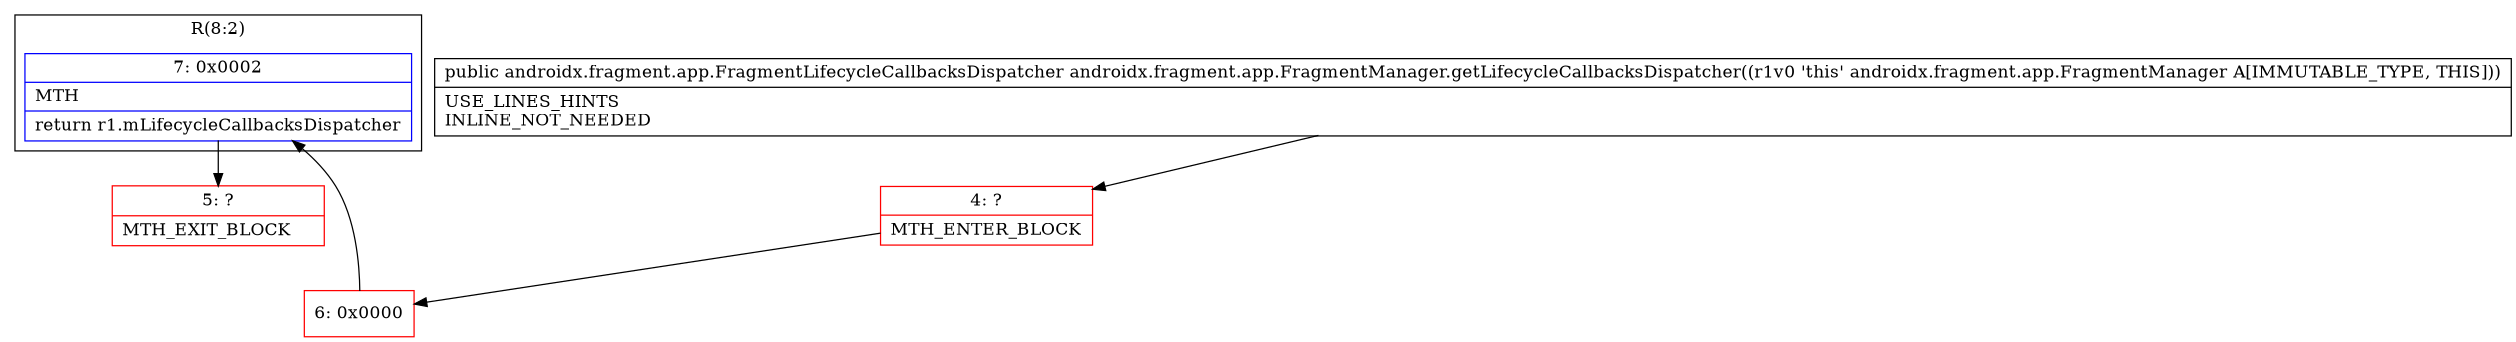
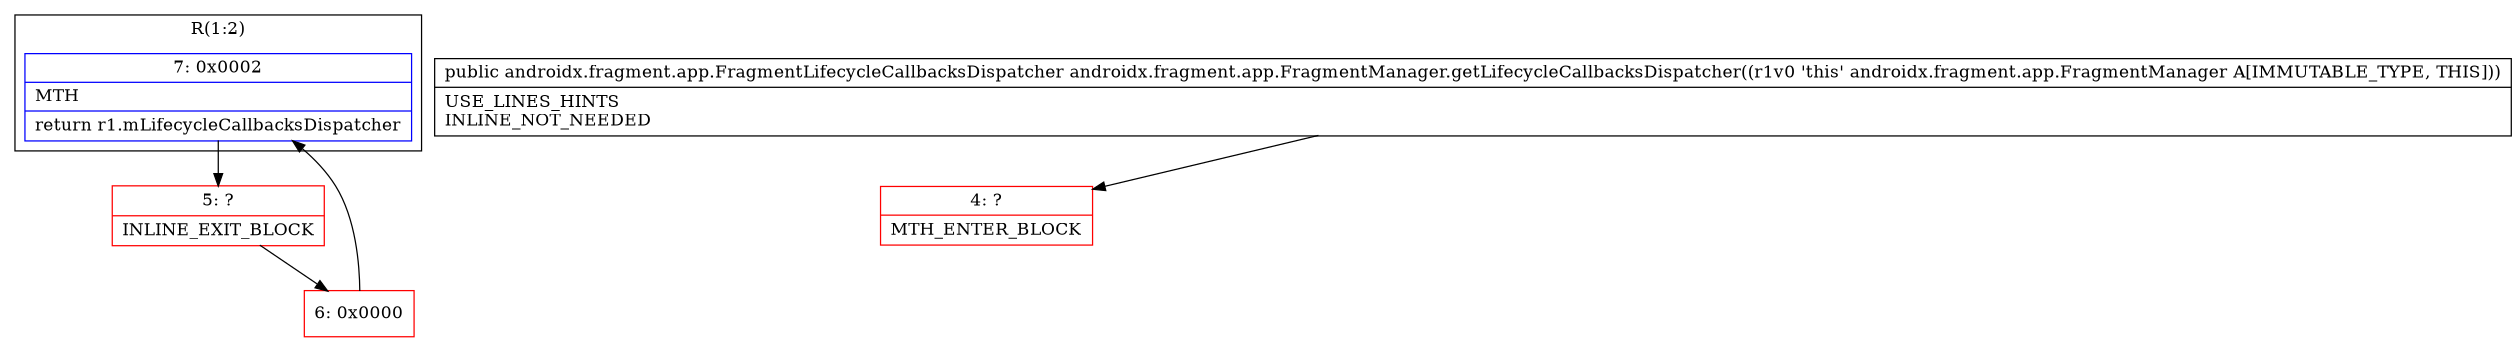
(218, 29) -> (218, 29)
(207, 230) -> (218, 230)
(654, 268) -> (288, 264)
